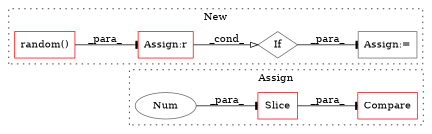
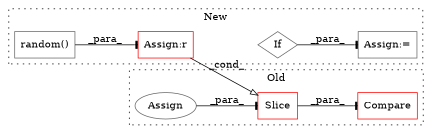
(45, 45) -> (45, 45)
(222, 45) -> (221, 75)
(276, 78) -> (276, 78)
(166, 106) -> (166, 106)
